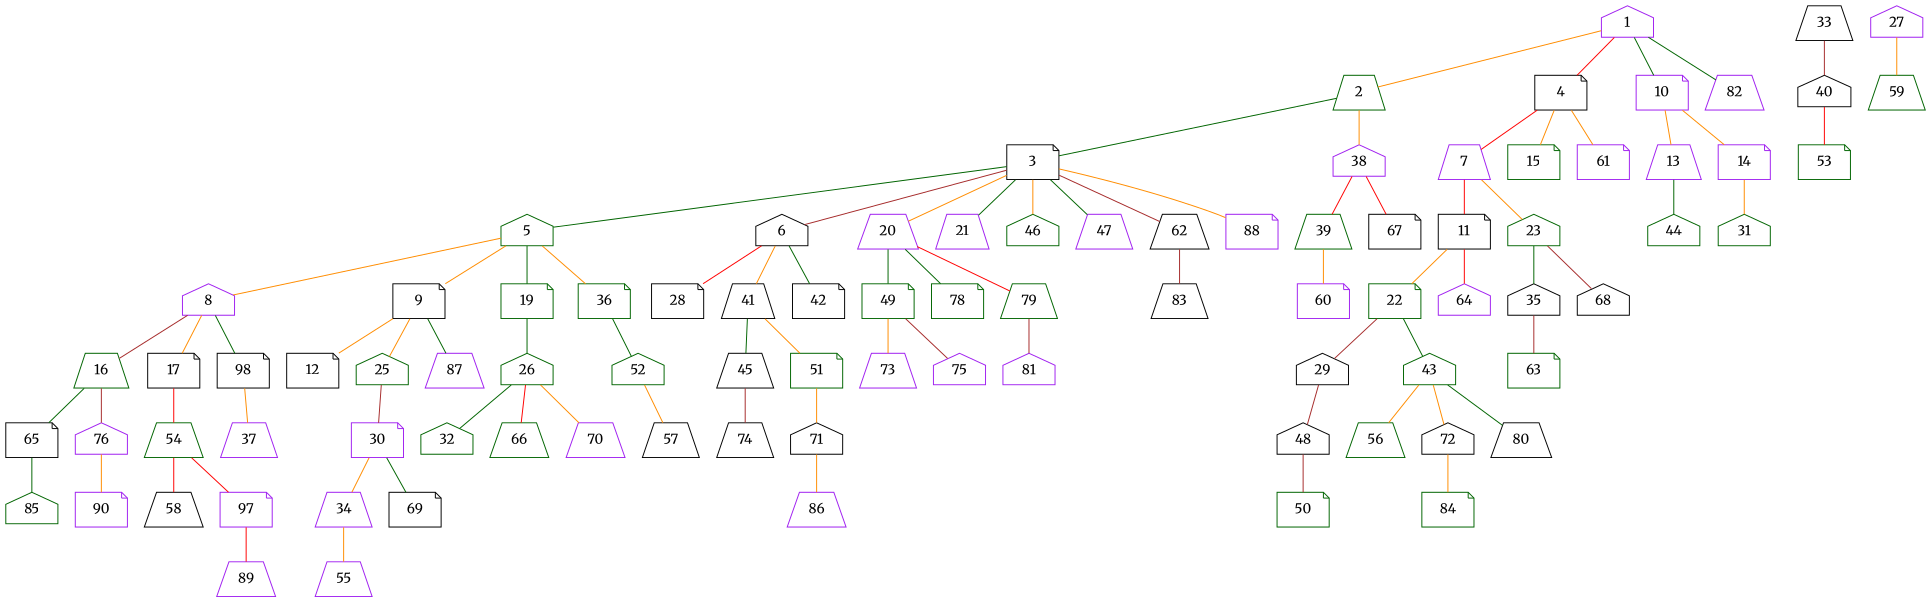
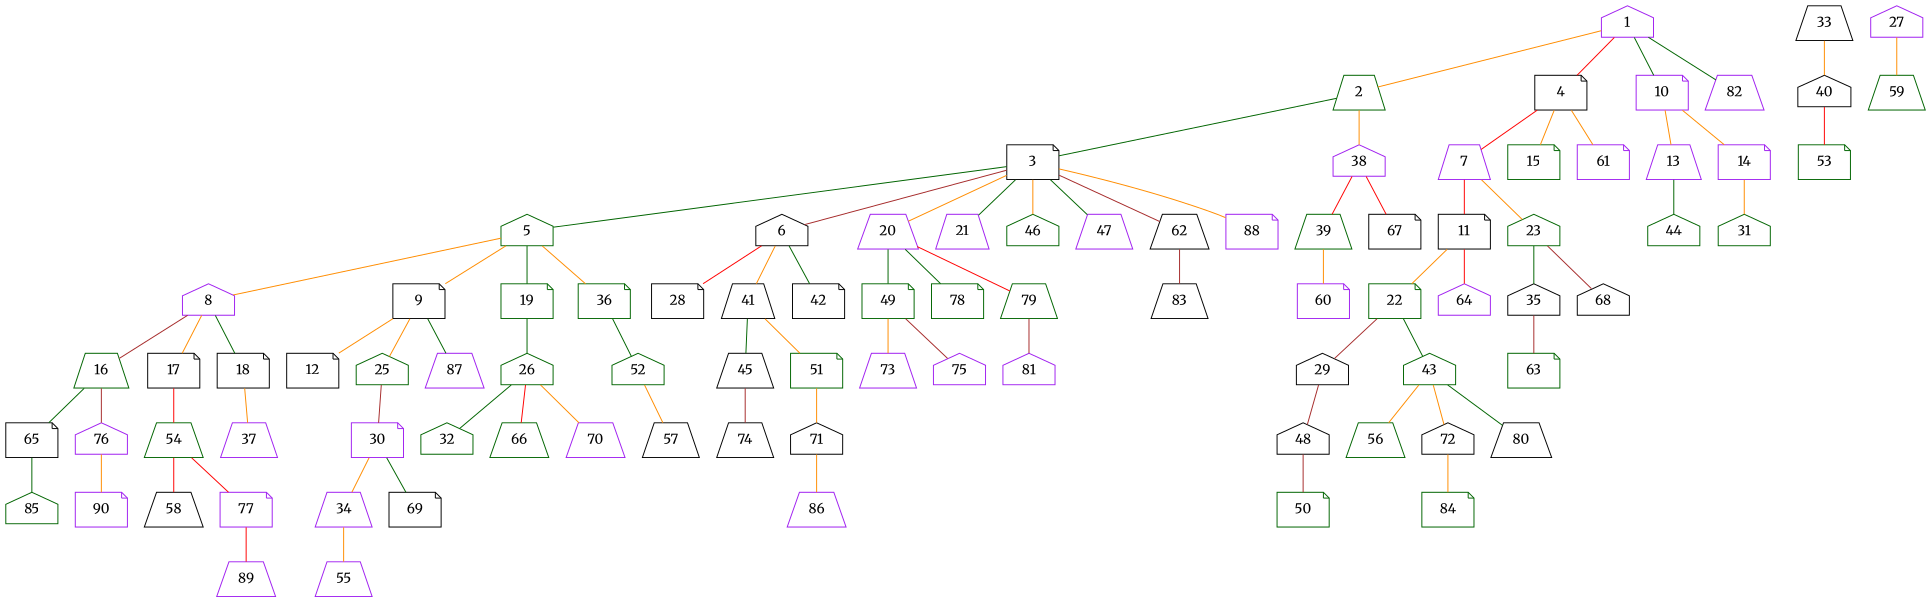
(1824, 58) -> (1824, 58)
(243, 371) -> (243, 371)
(246, 510) -> (246, 510)
